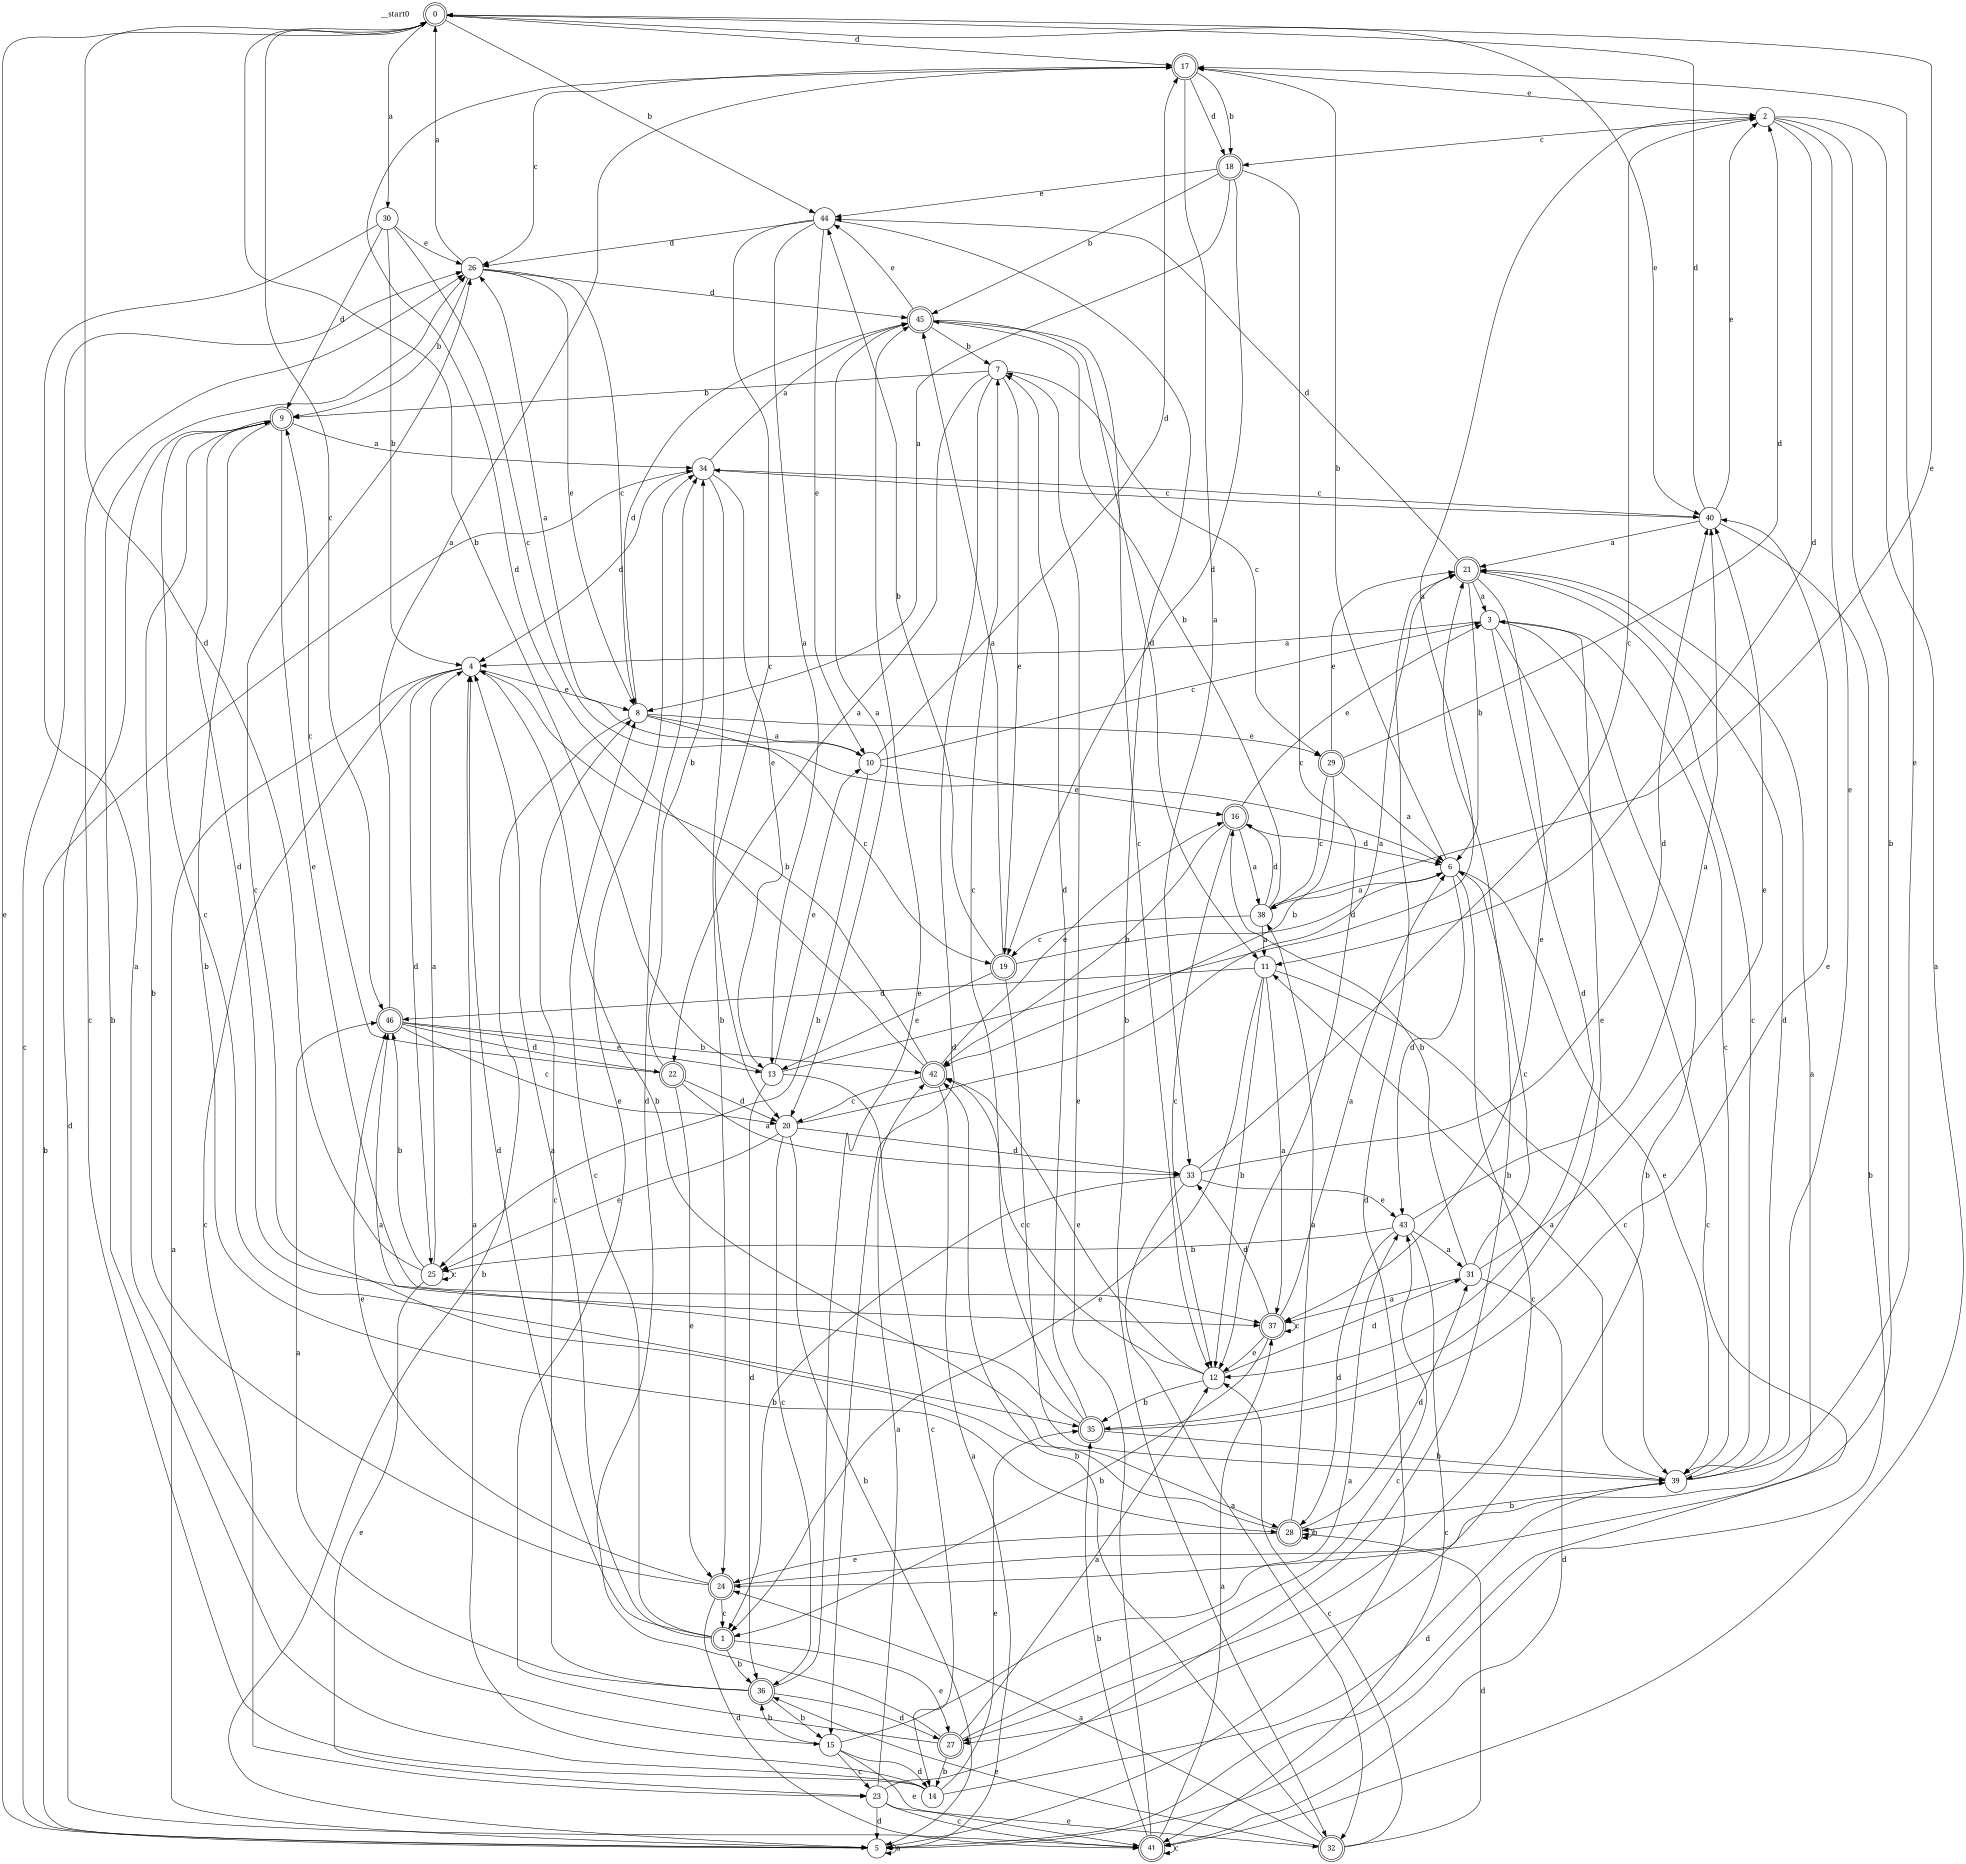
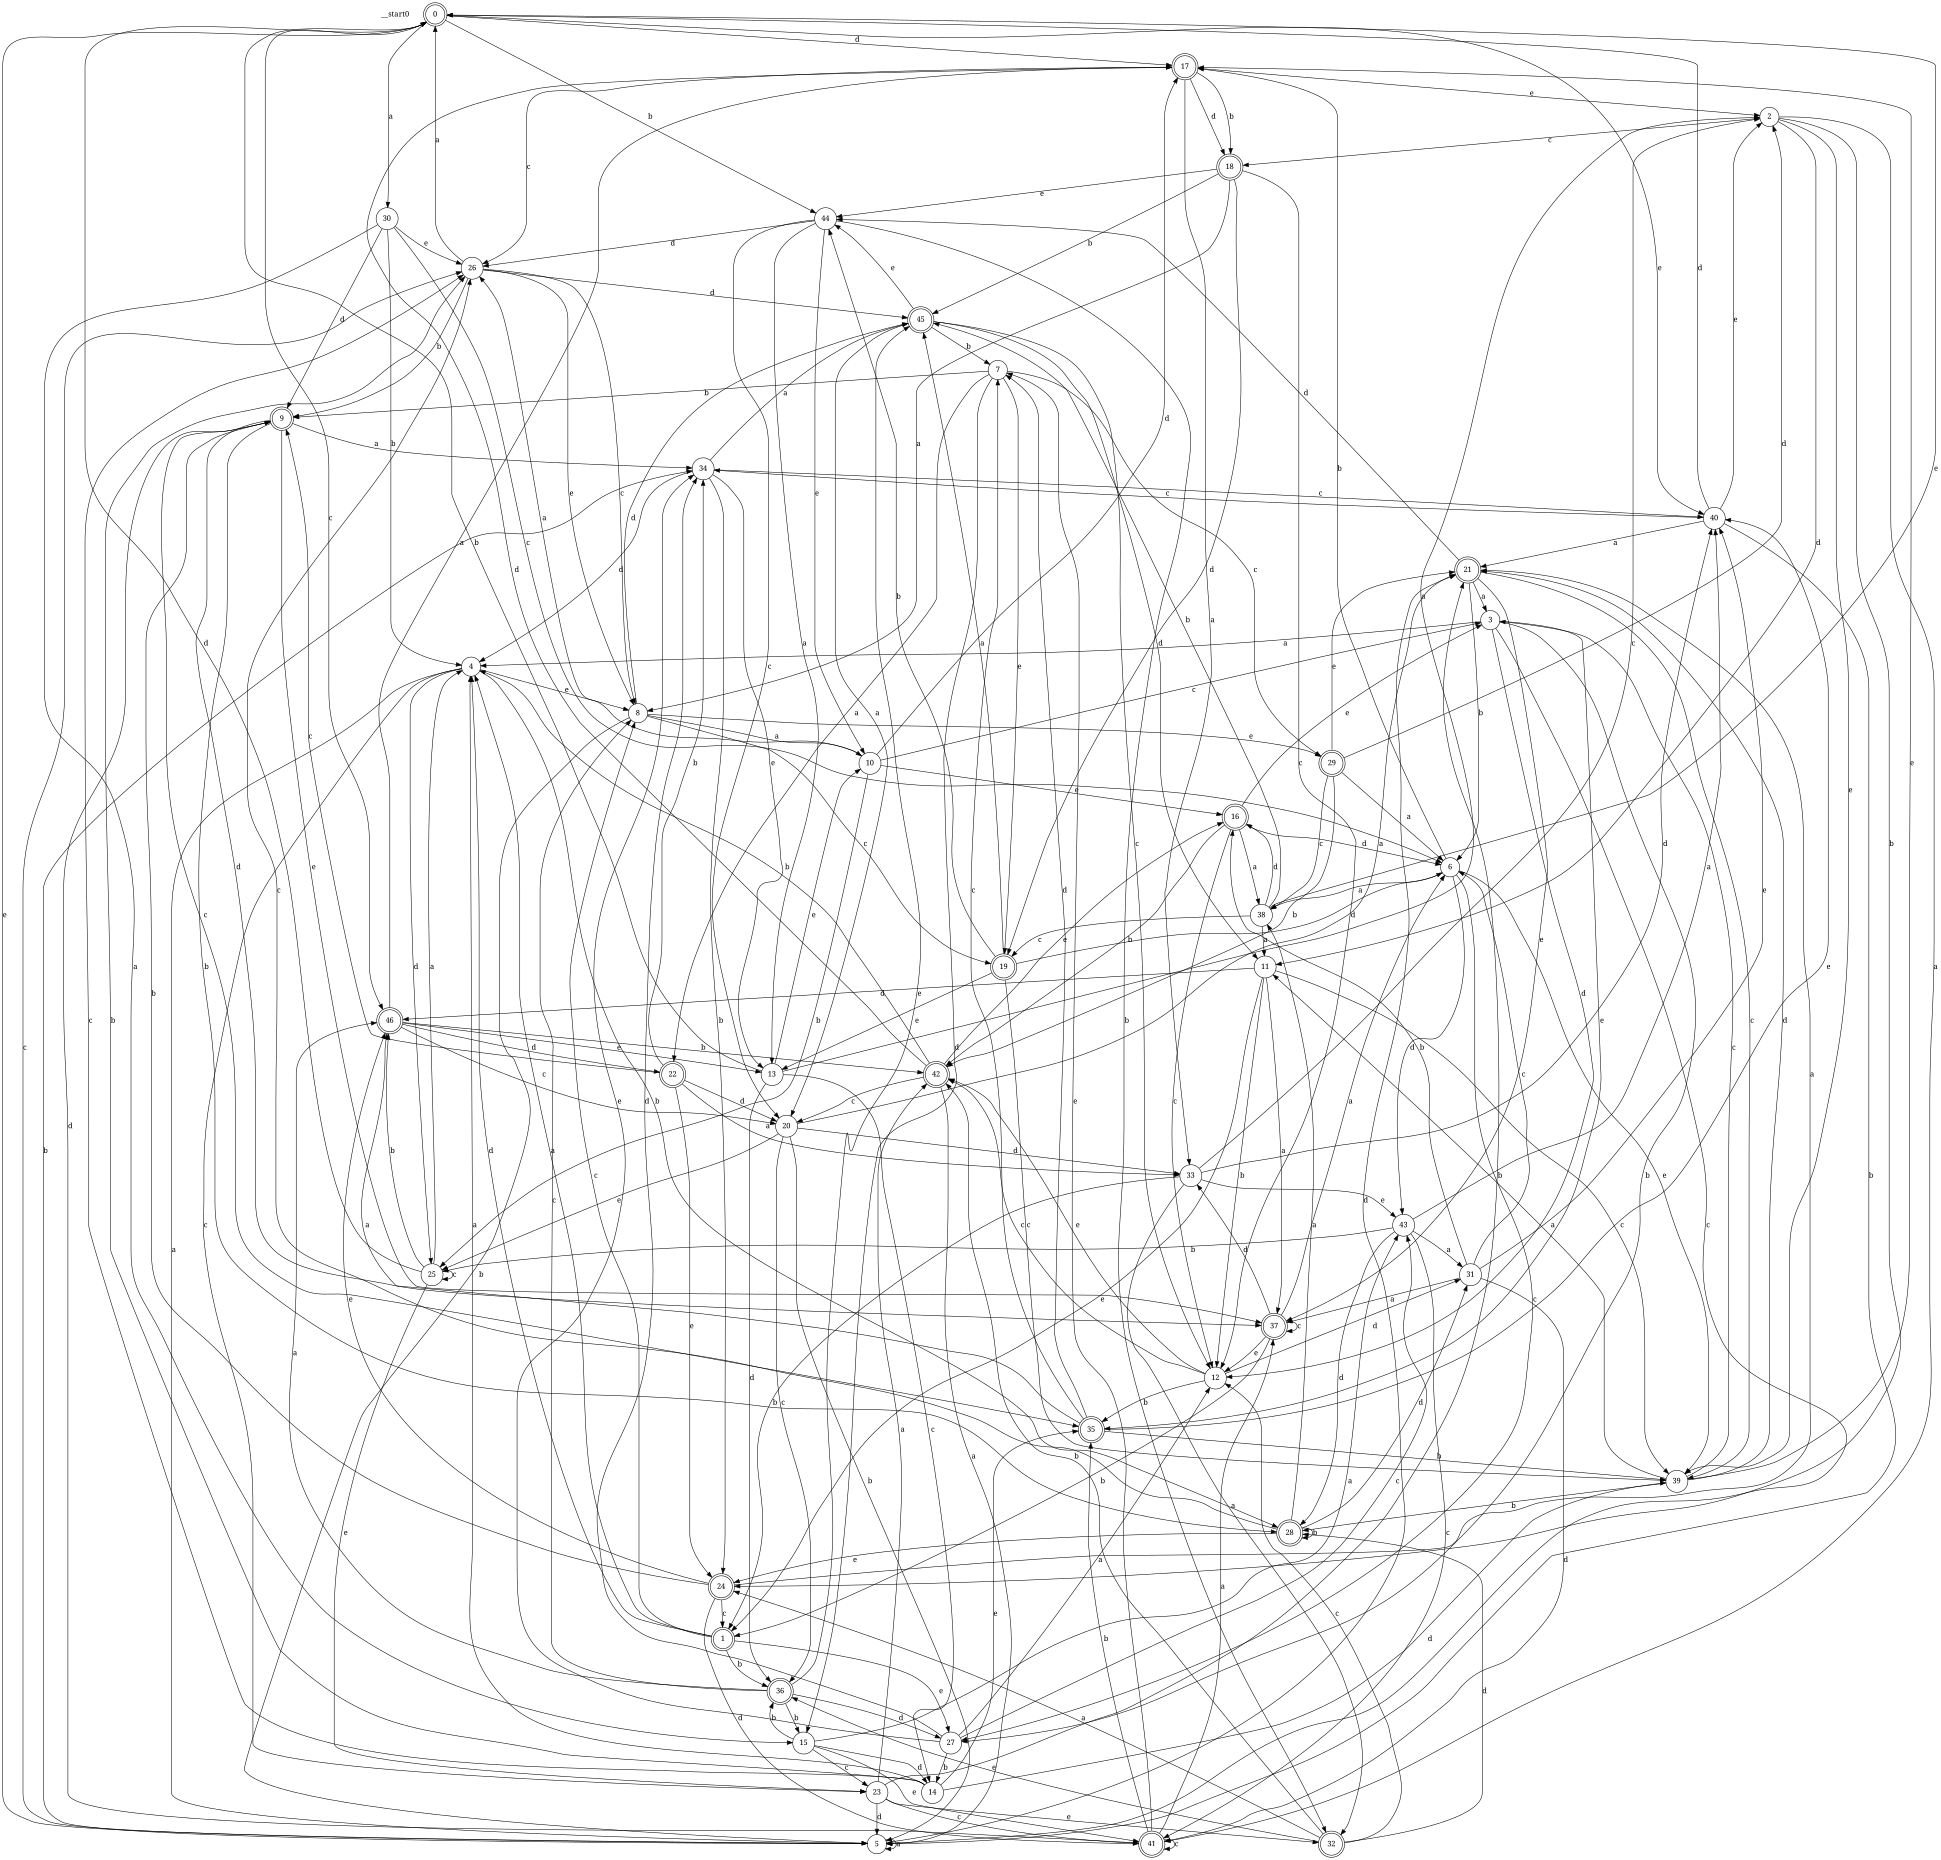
(951, 1745) -> (951, 1743)
